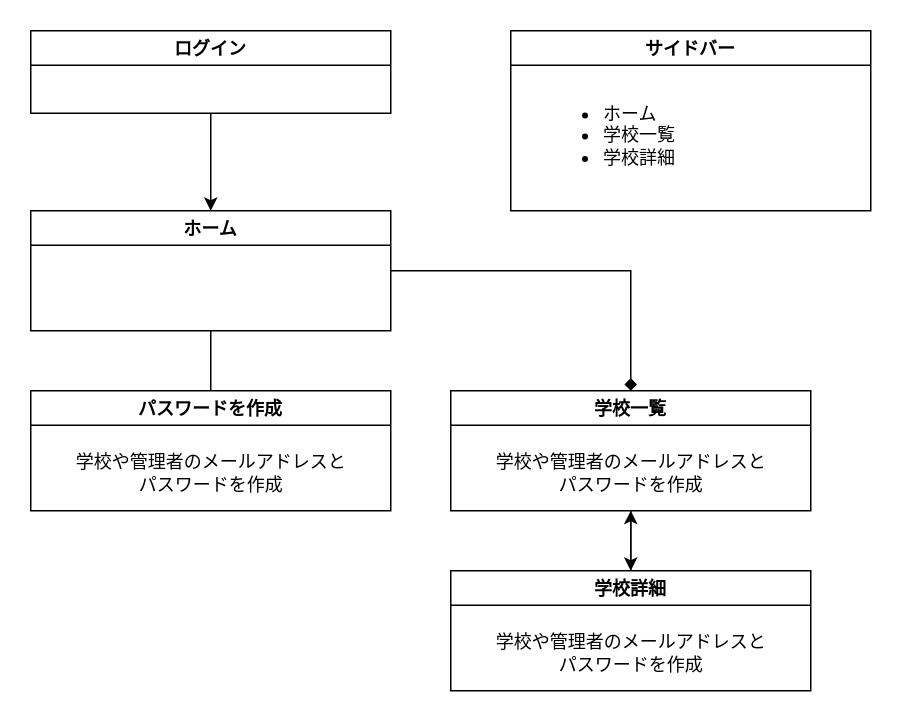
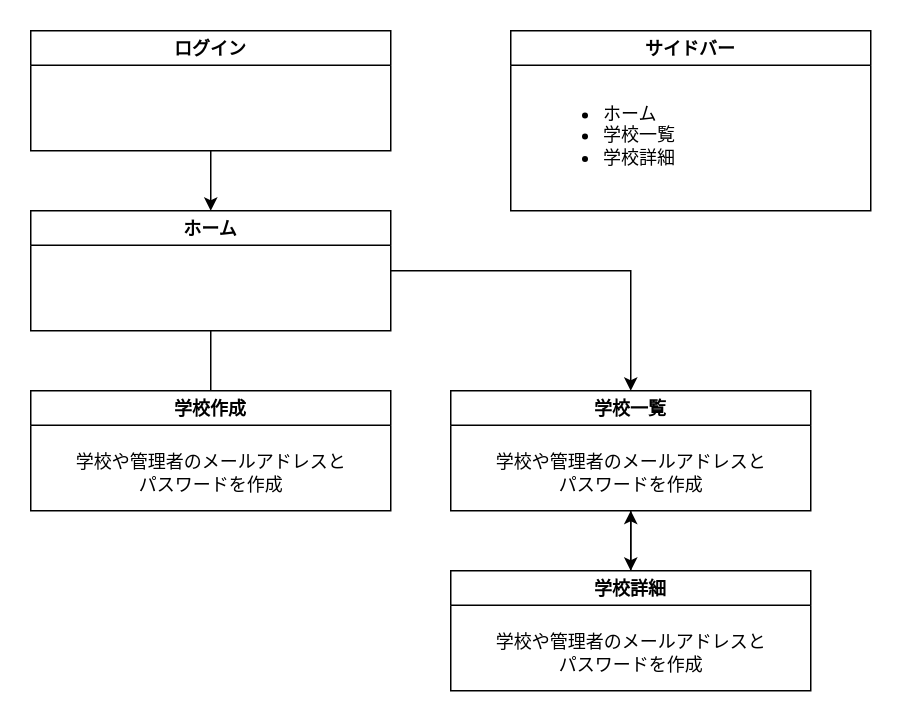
(211, 72) -> (211, 91)
(631, 378) -> (631, 379)
(210, 409) -> (210, 409)
